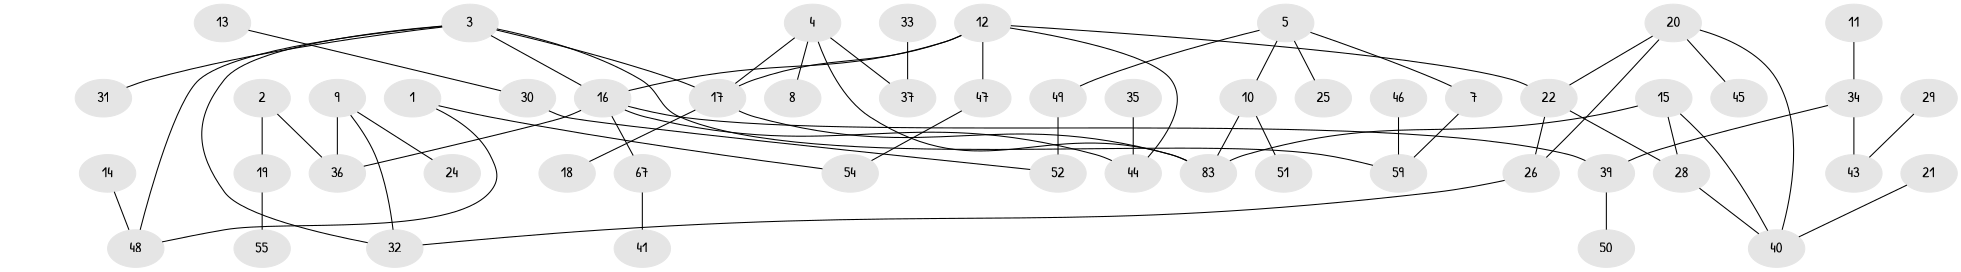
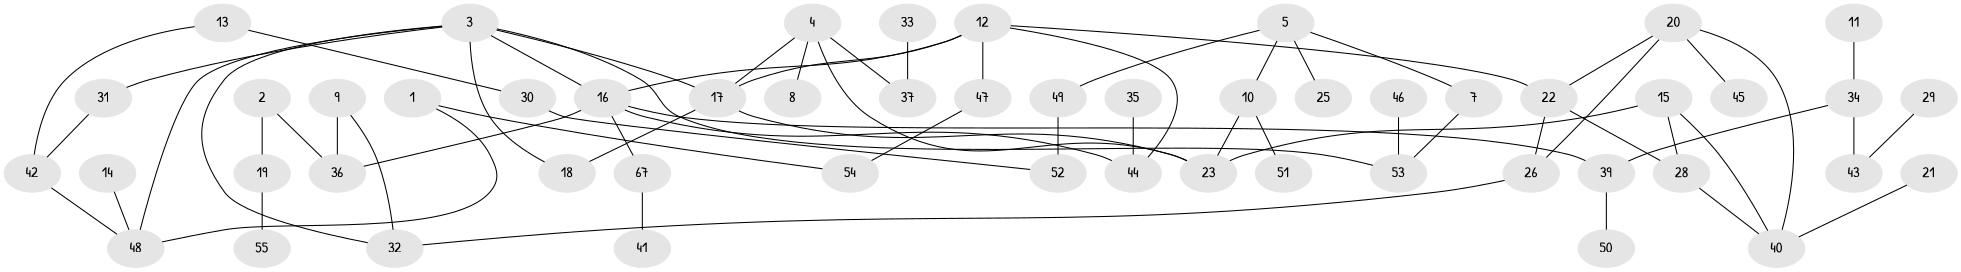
none -> (484, 107)
none -> (32, 173)
(452, 173) -> none
(1208, 173) -> (1208, 173)
(1399, 173) -> (1399, 173)
